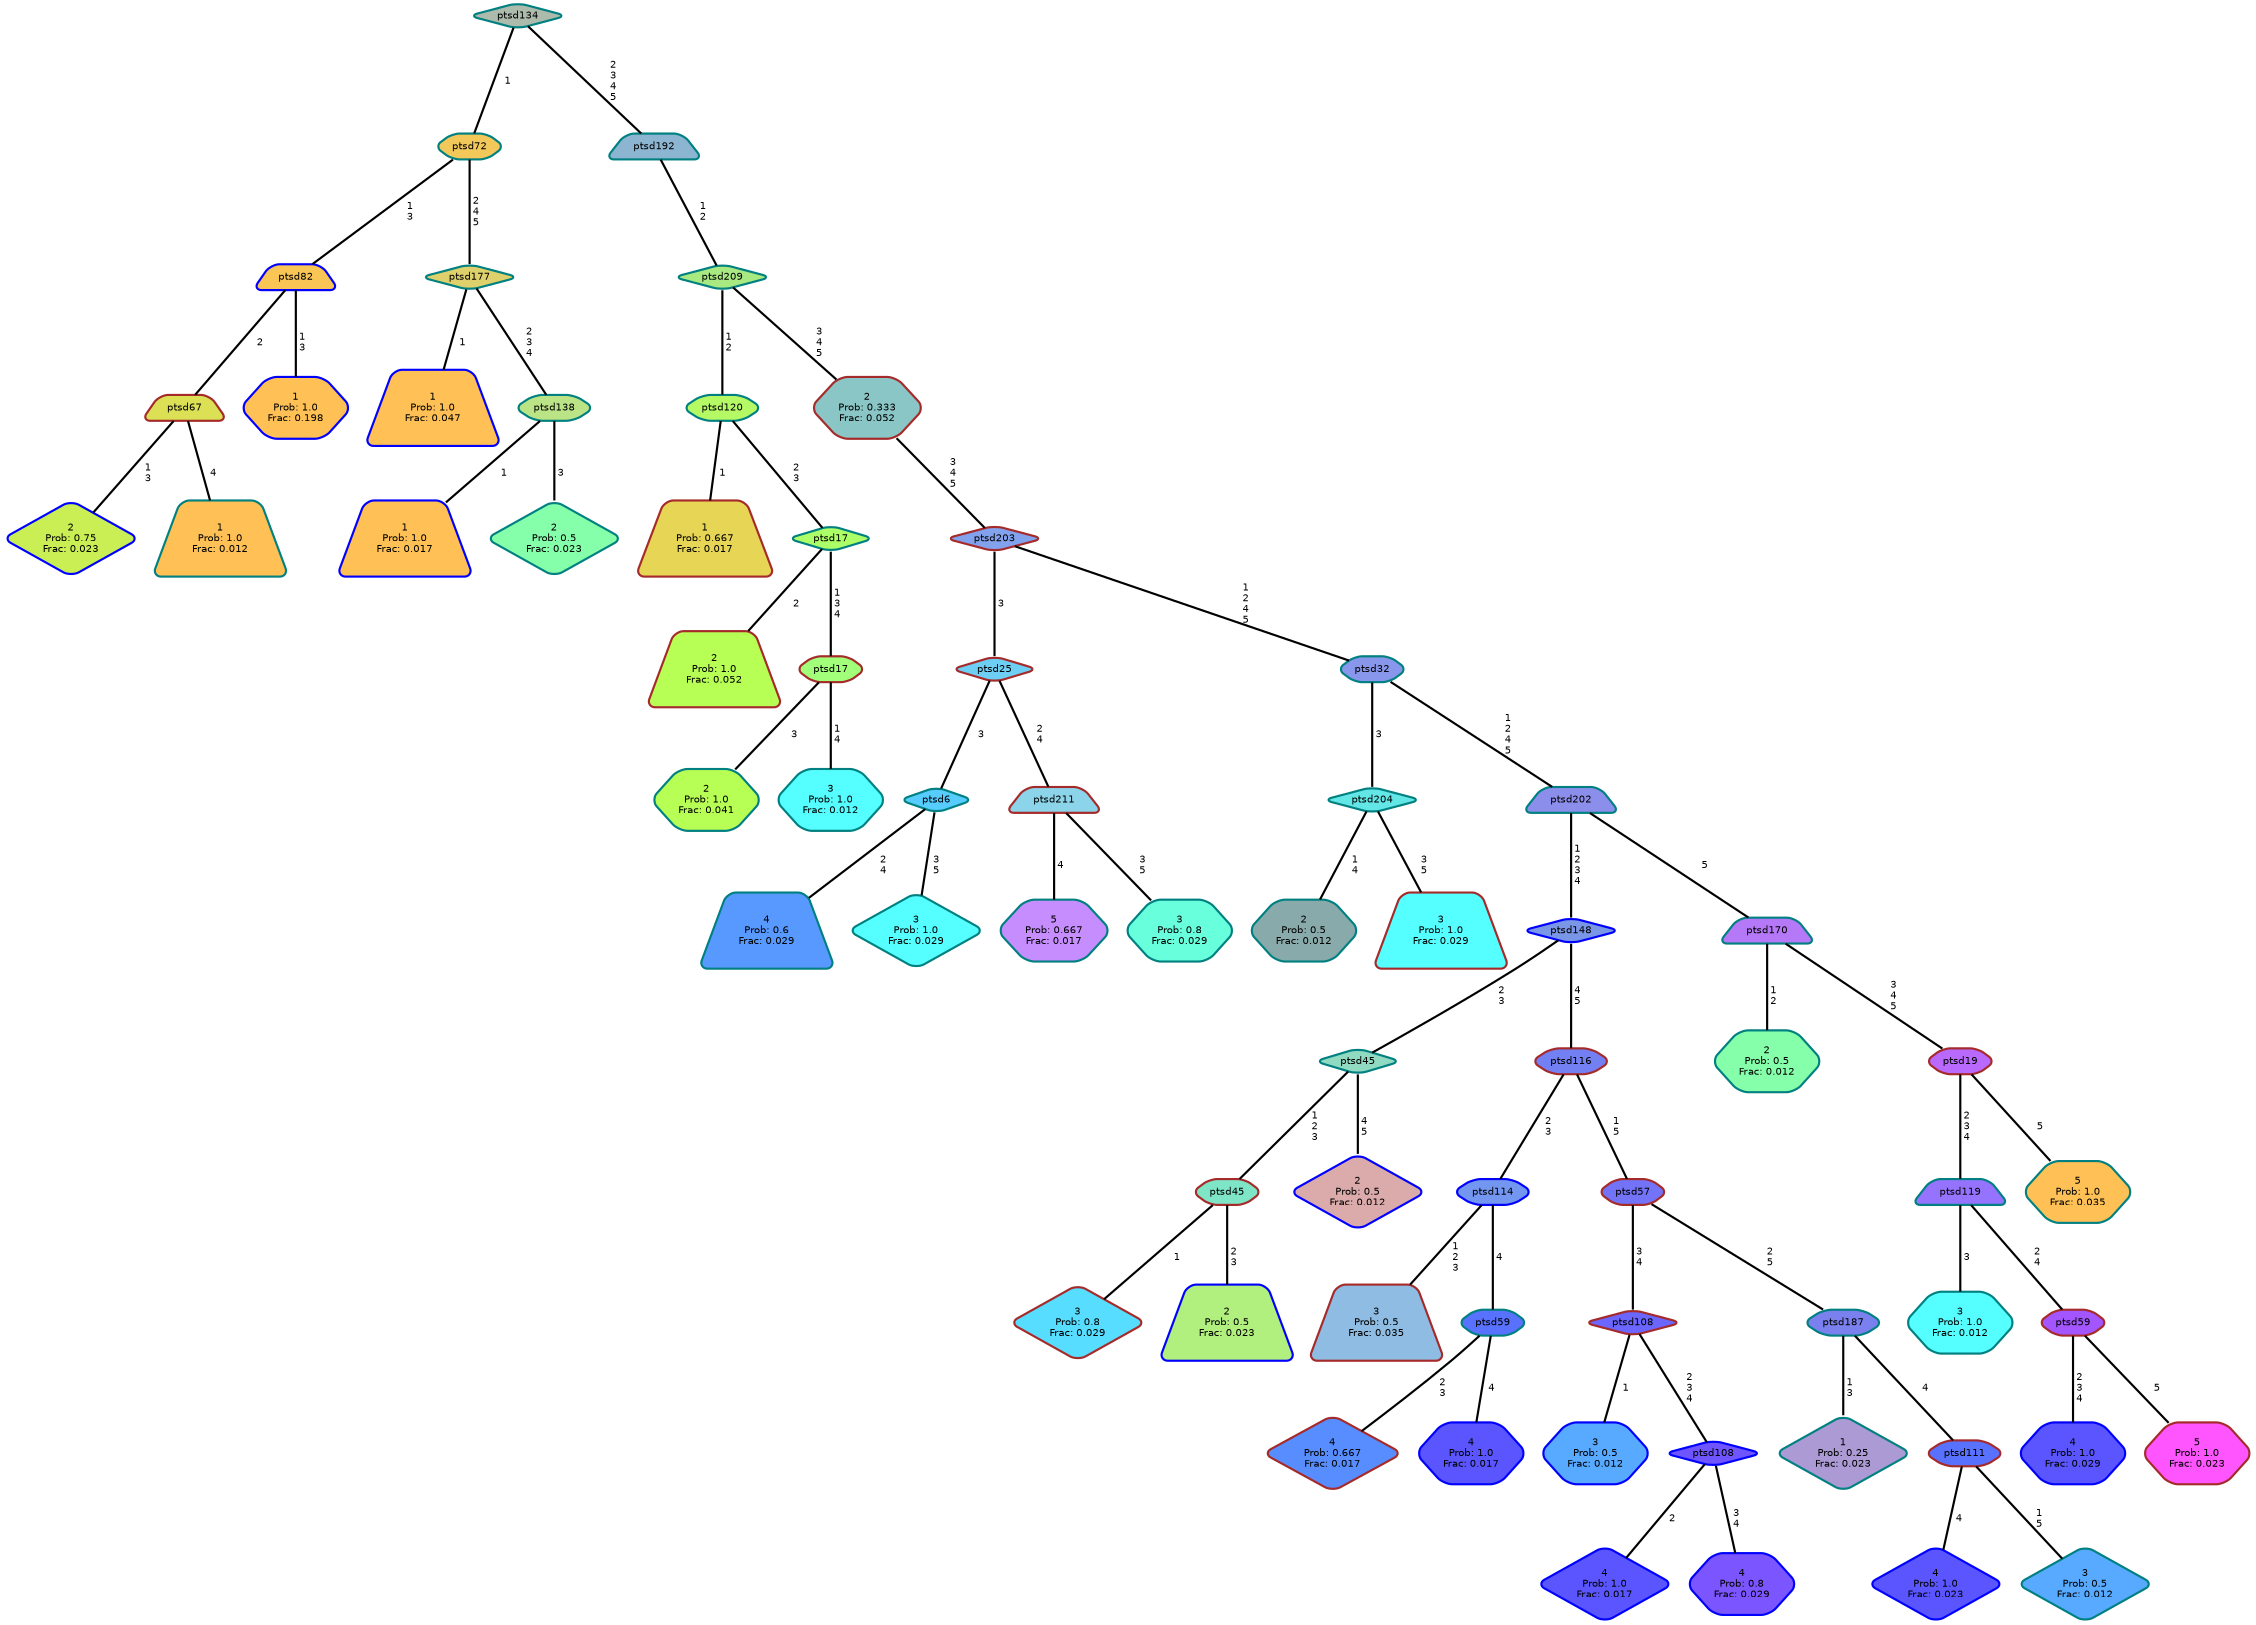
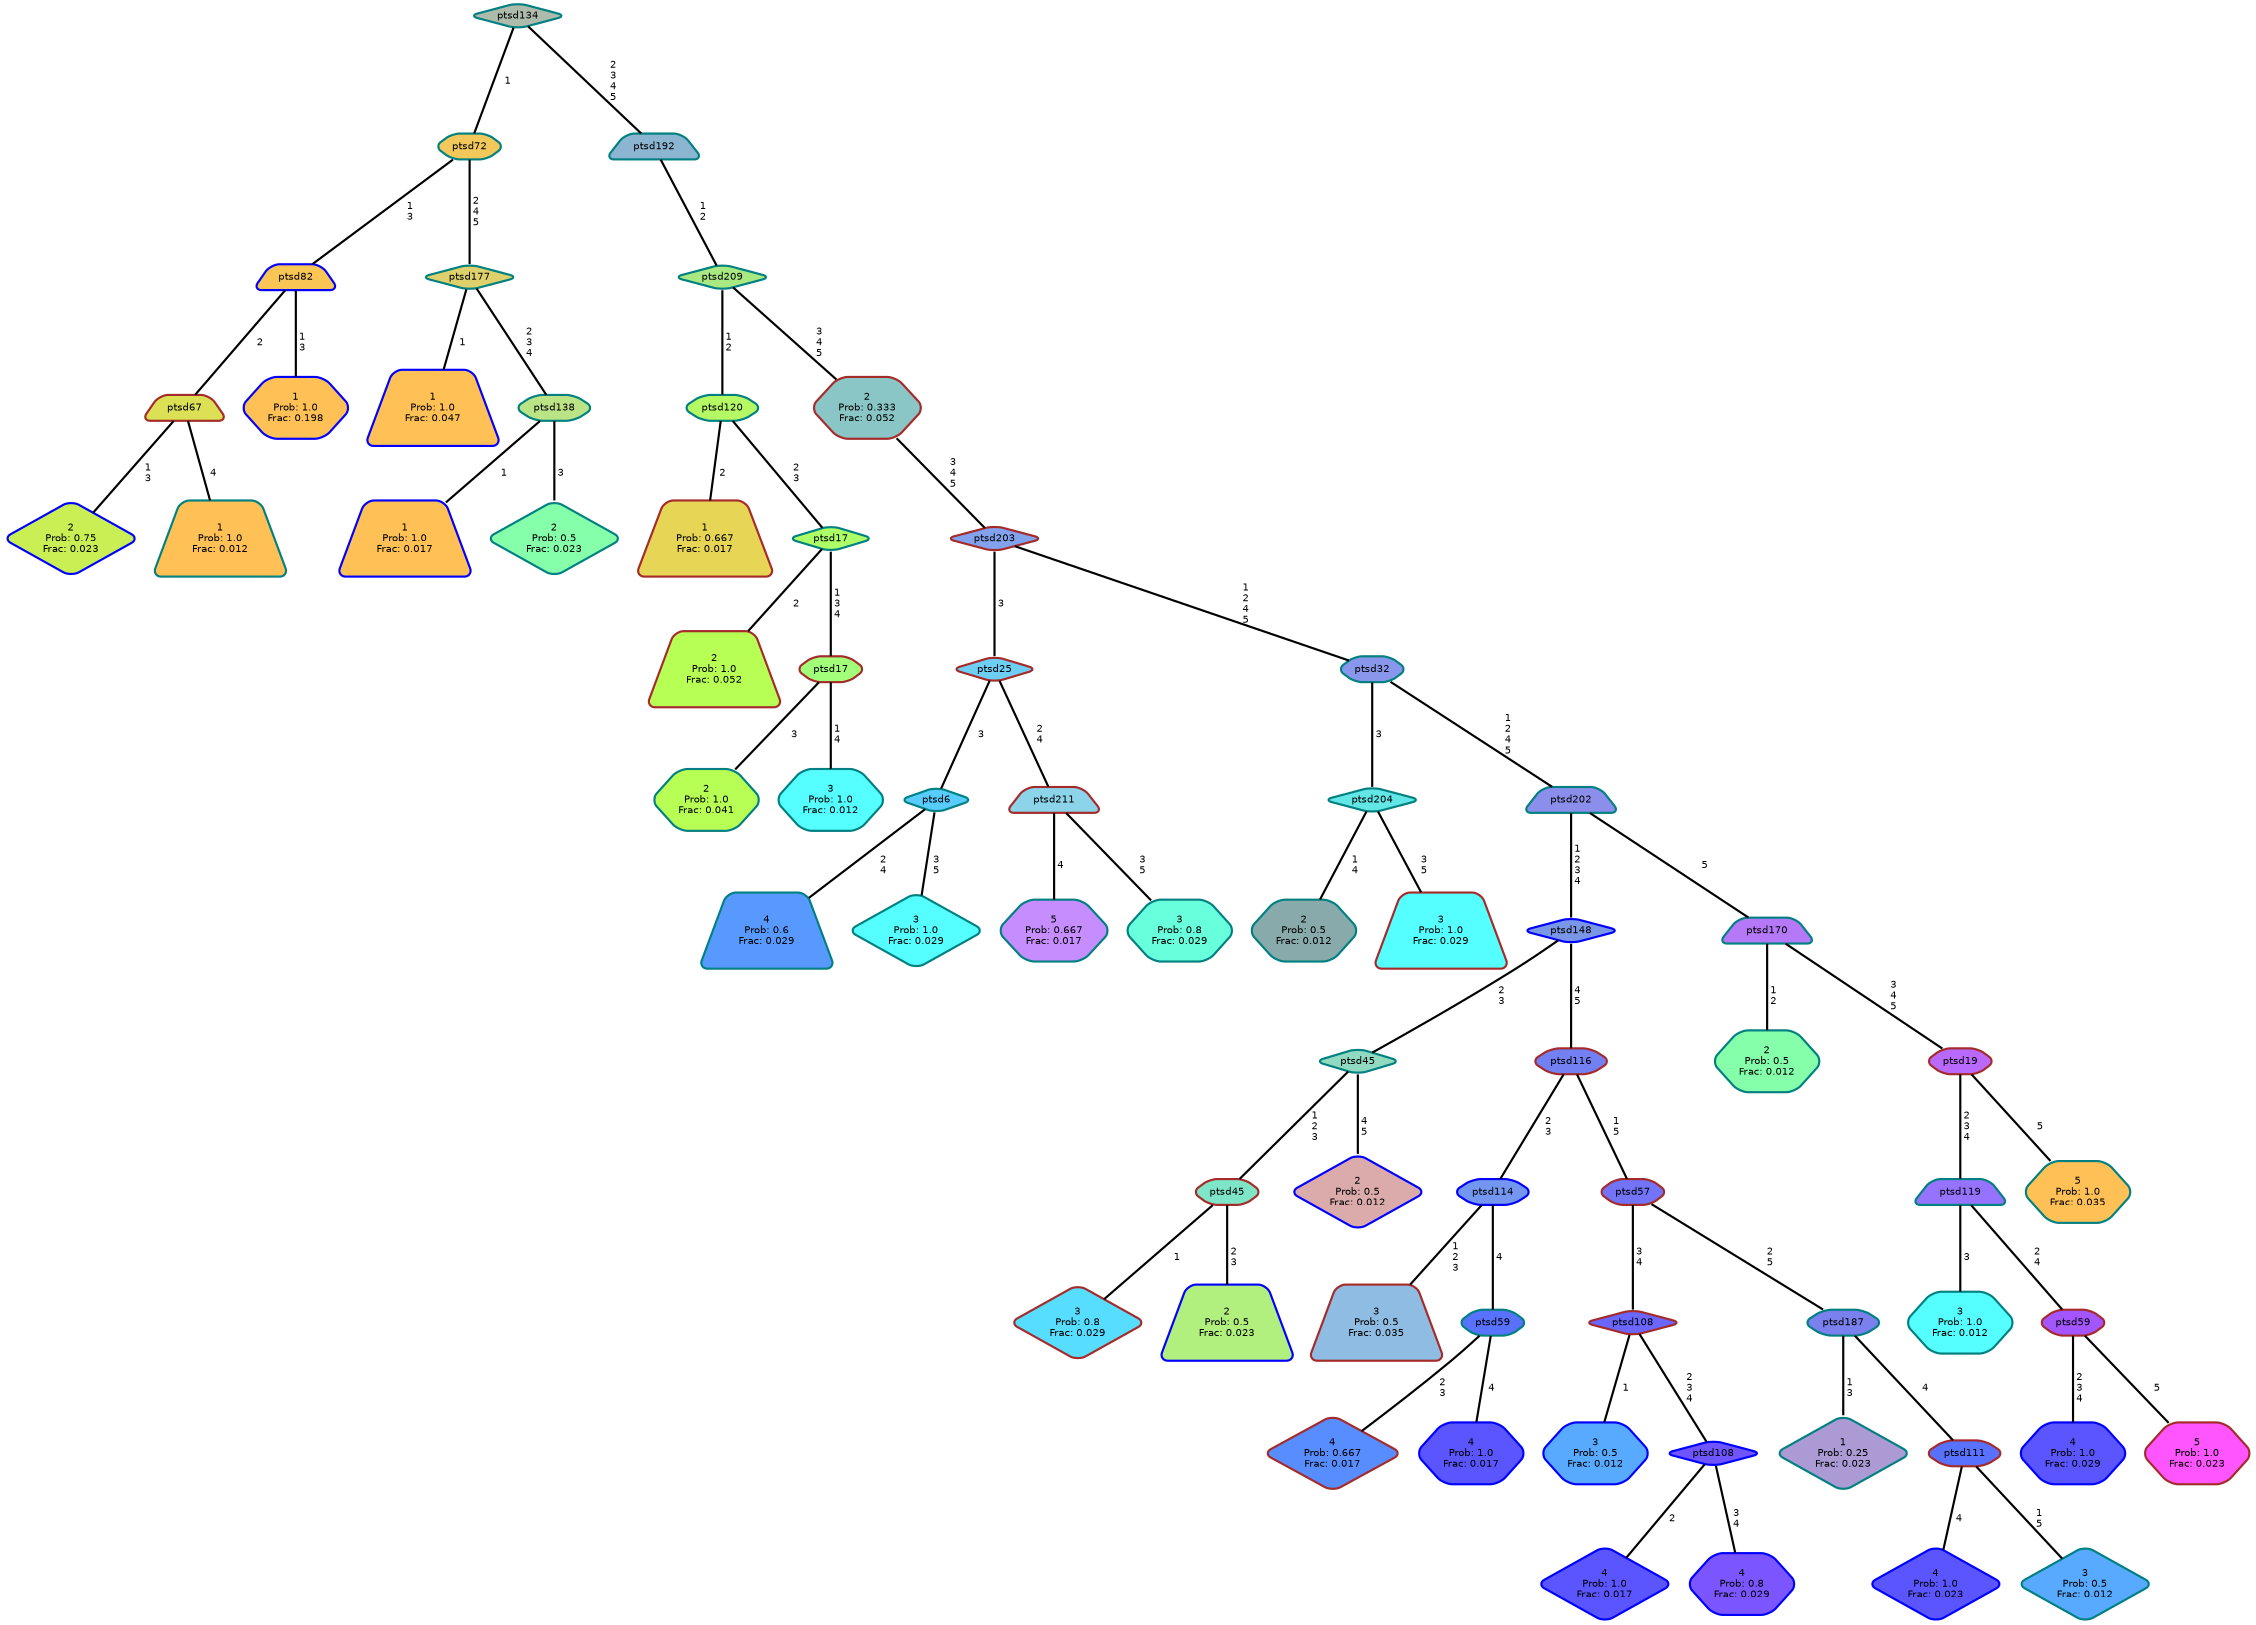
(721, 473) -> (721, 473)
